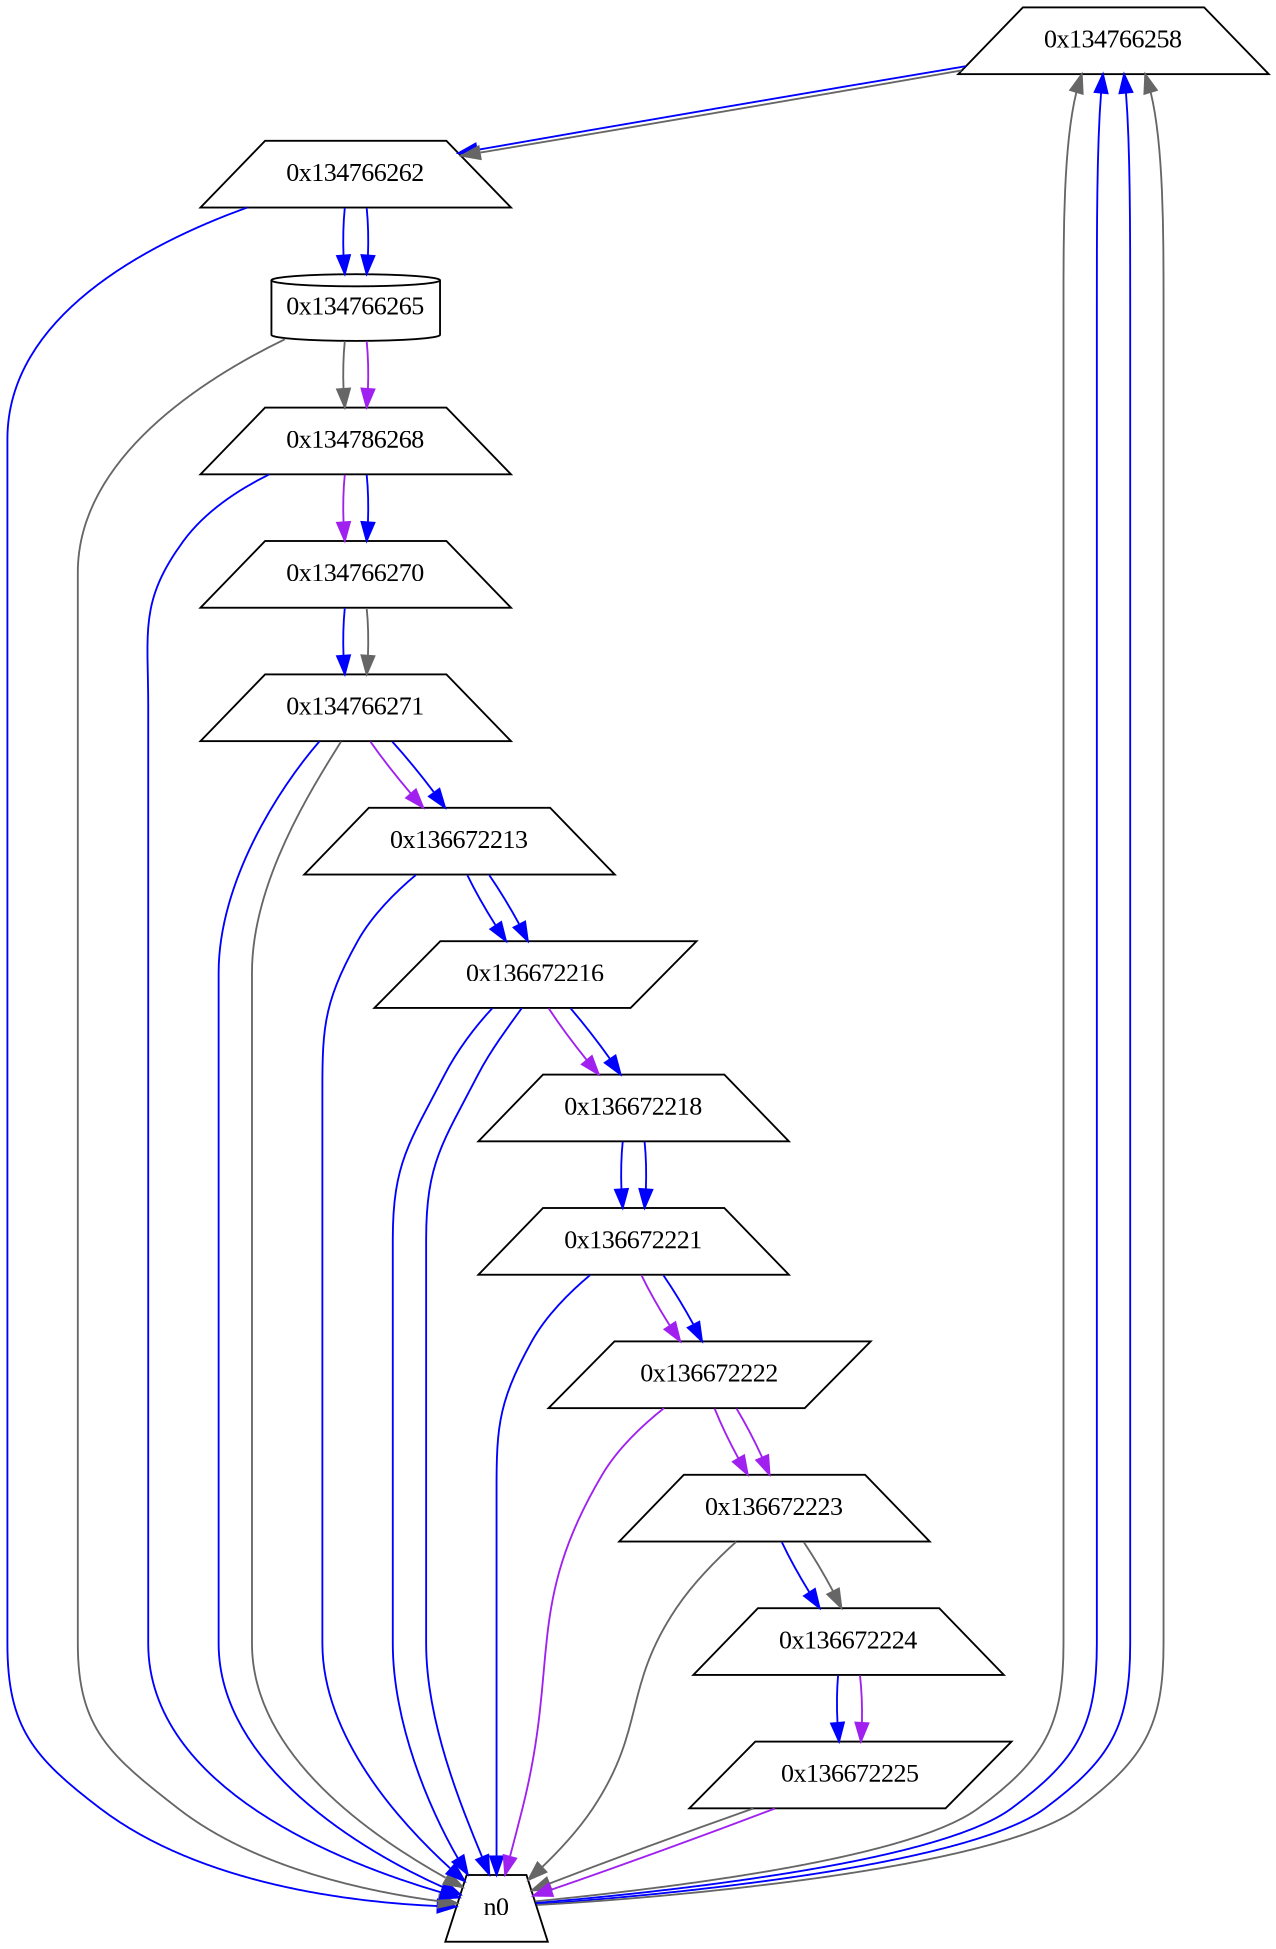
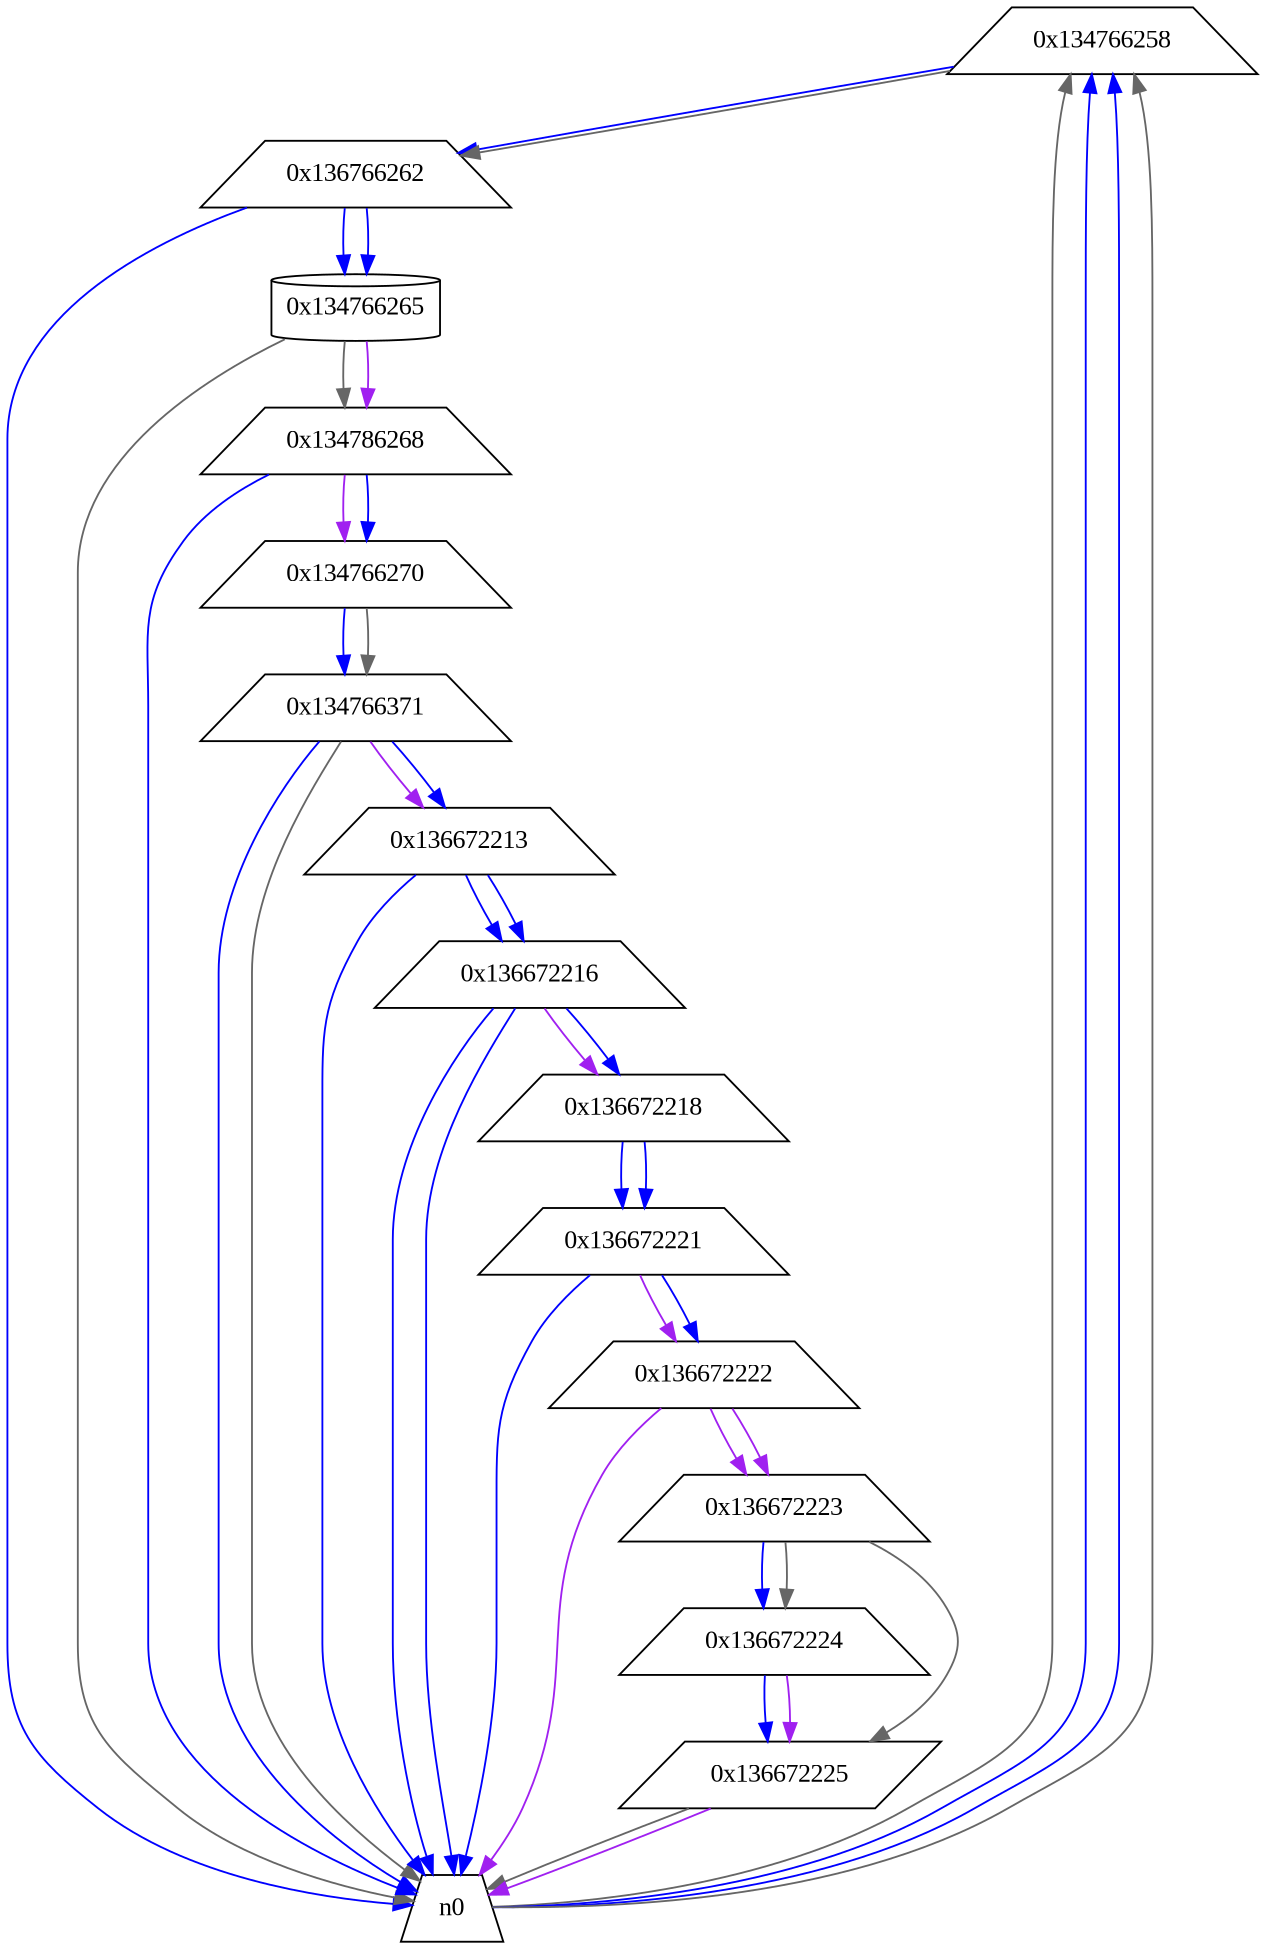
(356, 174) -> (356, 174)
(356, 708) -> (356, 708)
(535, 975) -> (530, 975)
(710, 1375) -> (704, 1375)
(636, 1702) -> (957, 1632)
